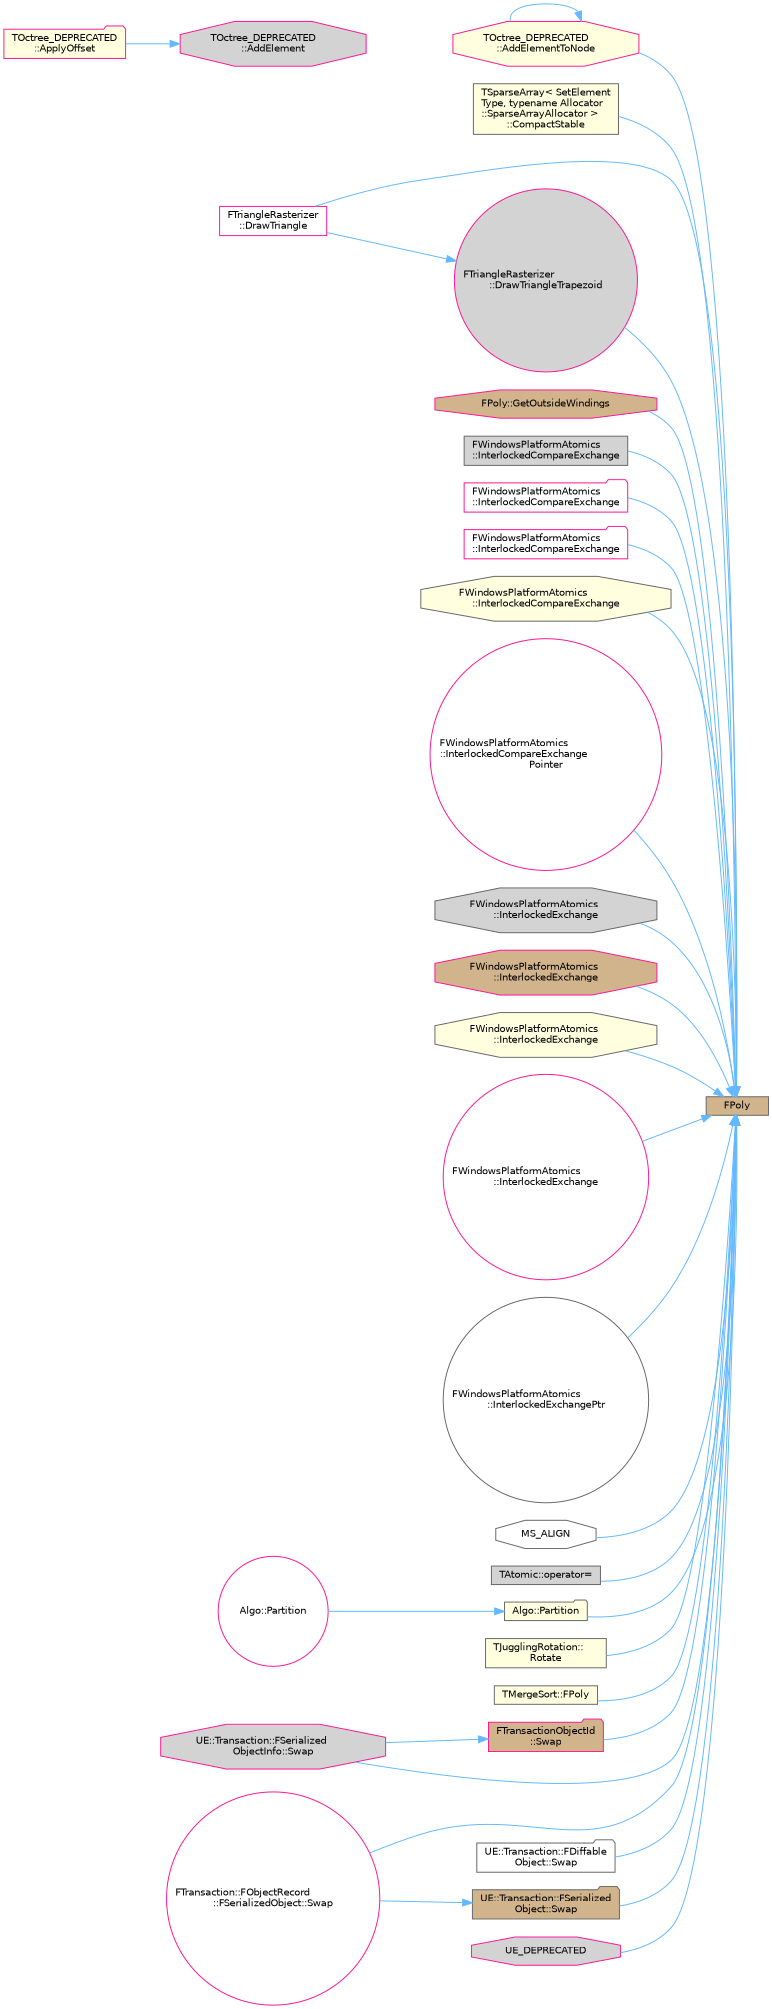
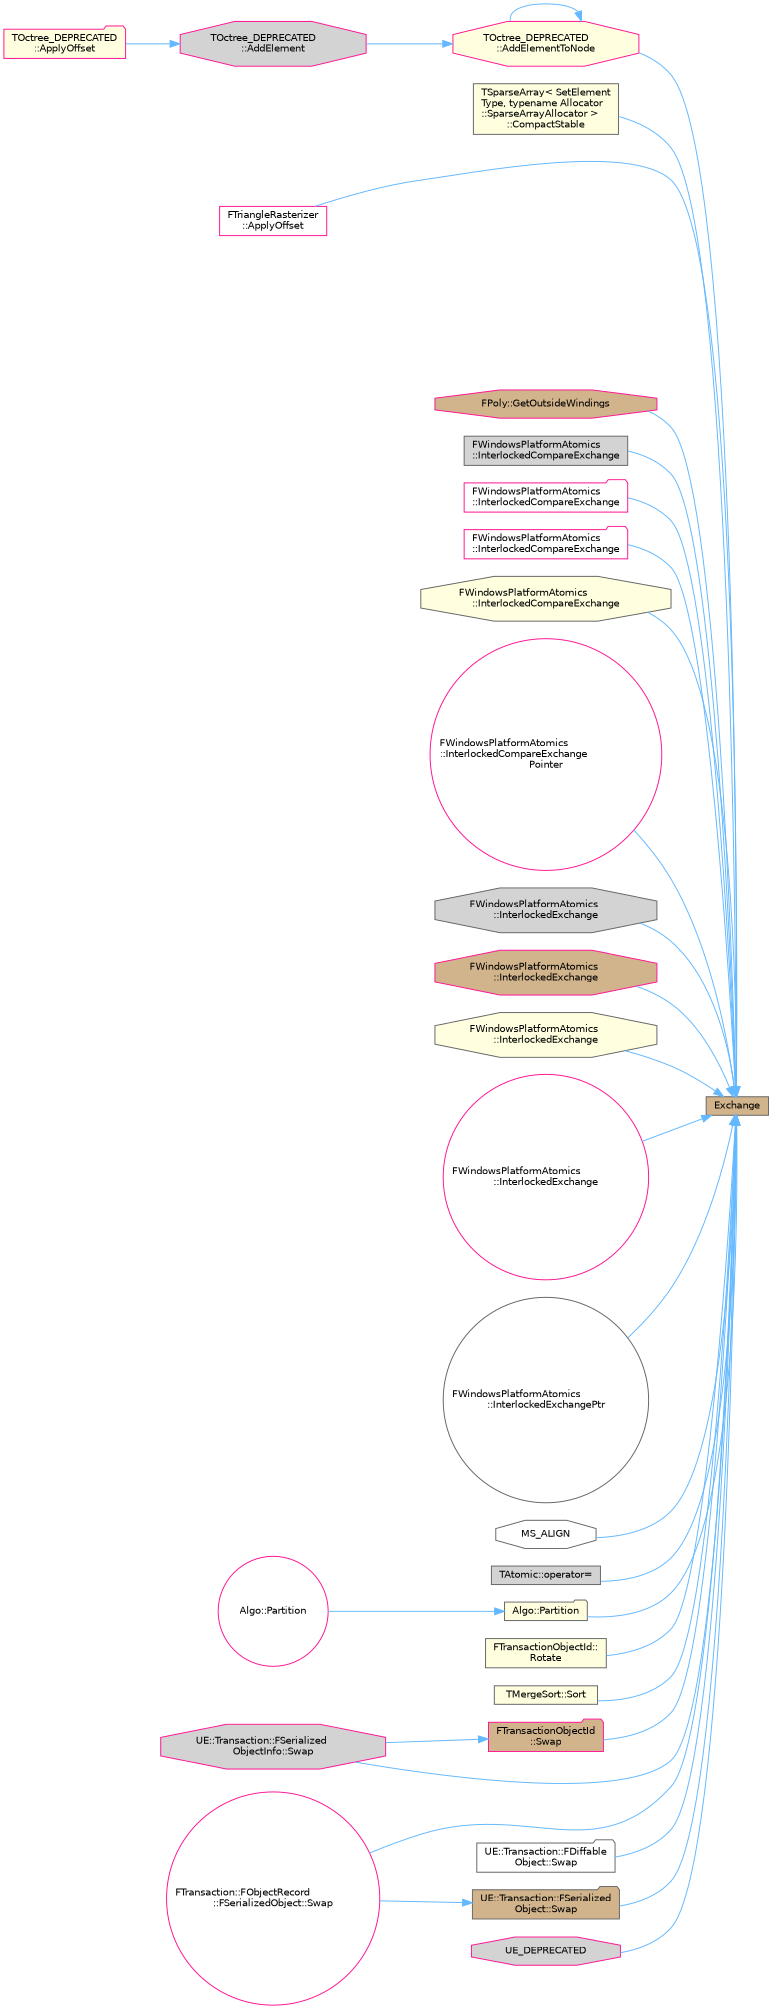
none -> (405, 44)
(273, 221) -> (273, 221)
(546, 280) -> none
(737, 1106) -> (737, 1106)
(546, 1653) -> (546, 1653)
(546, 1695) -> (546, 1695)
